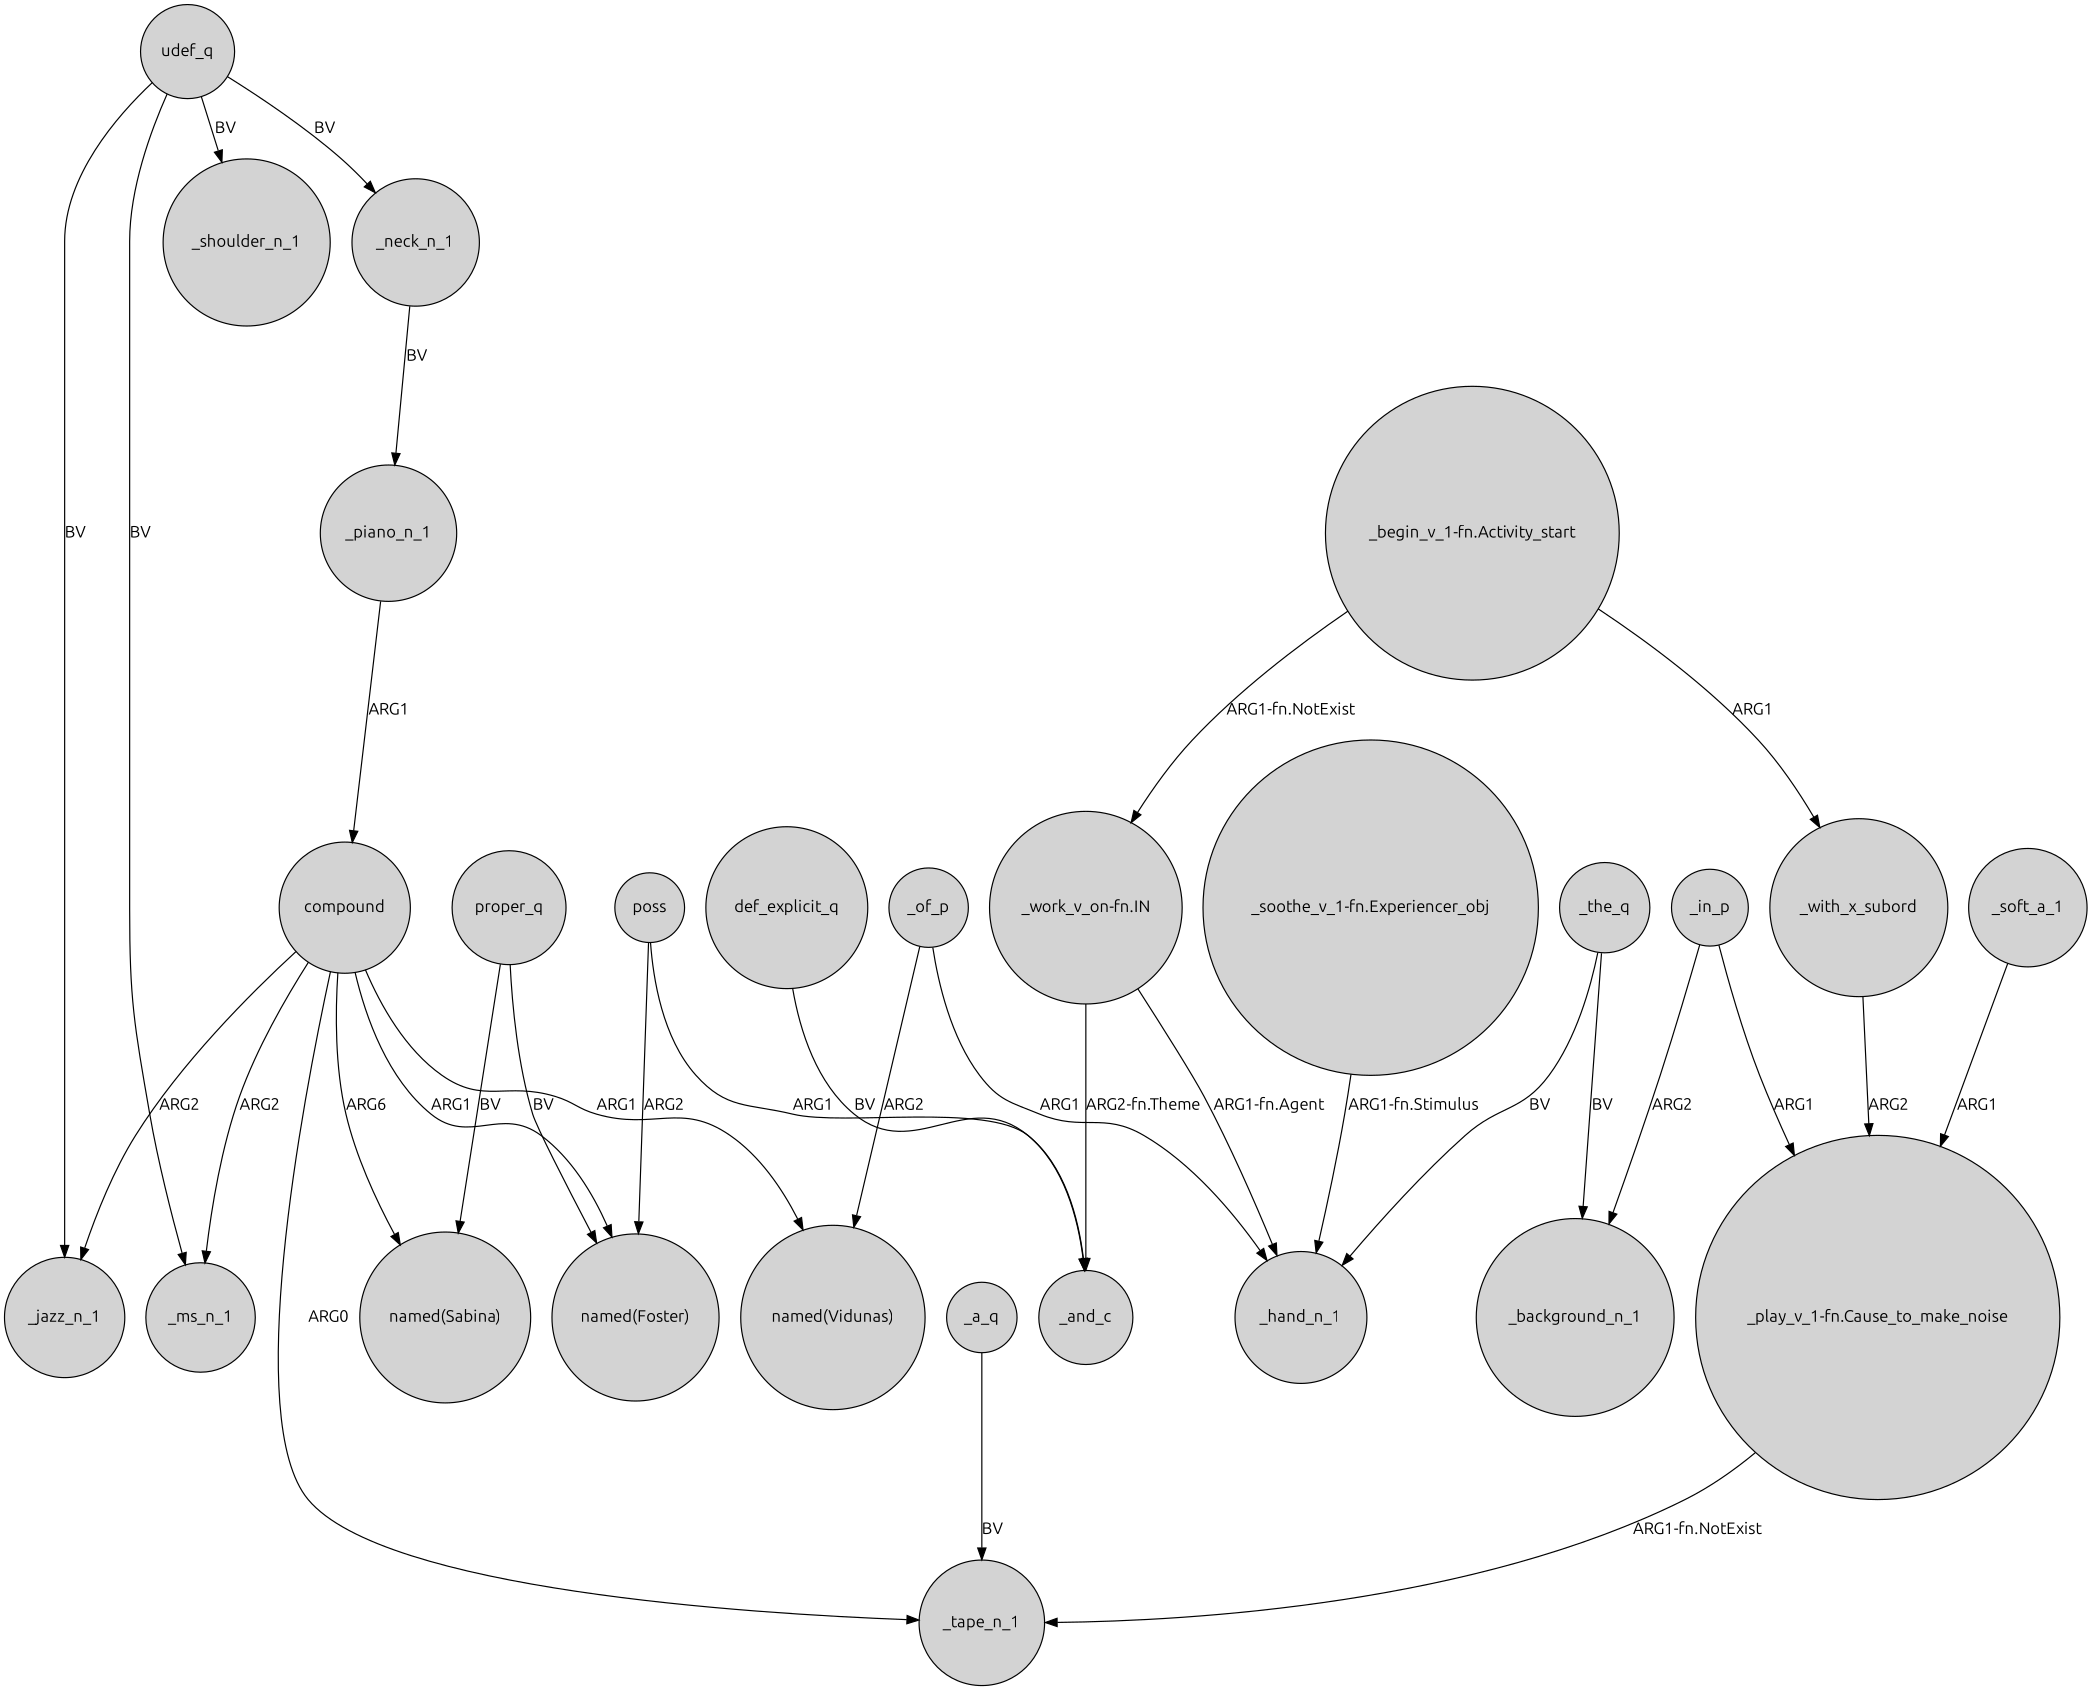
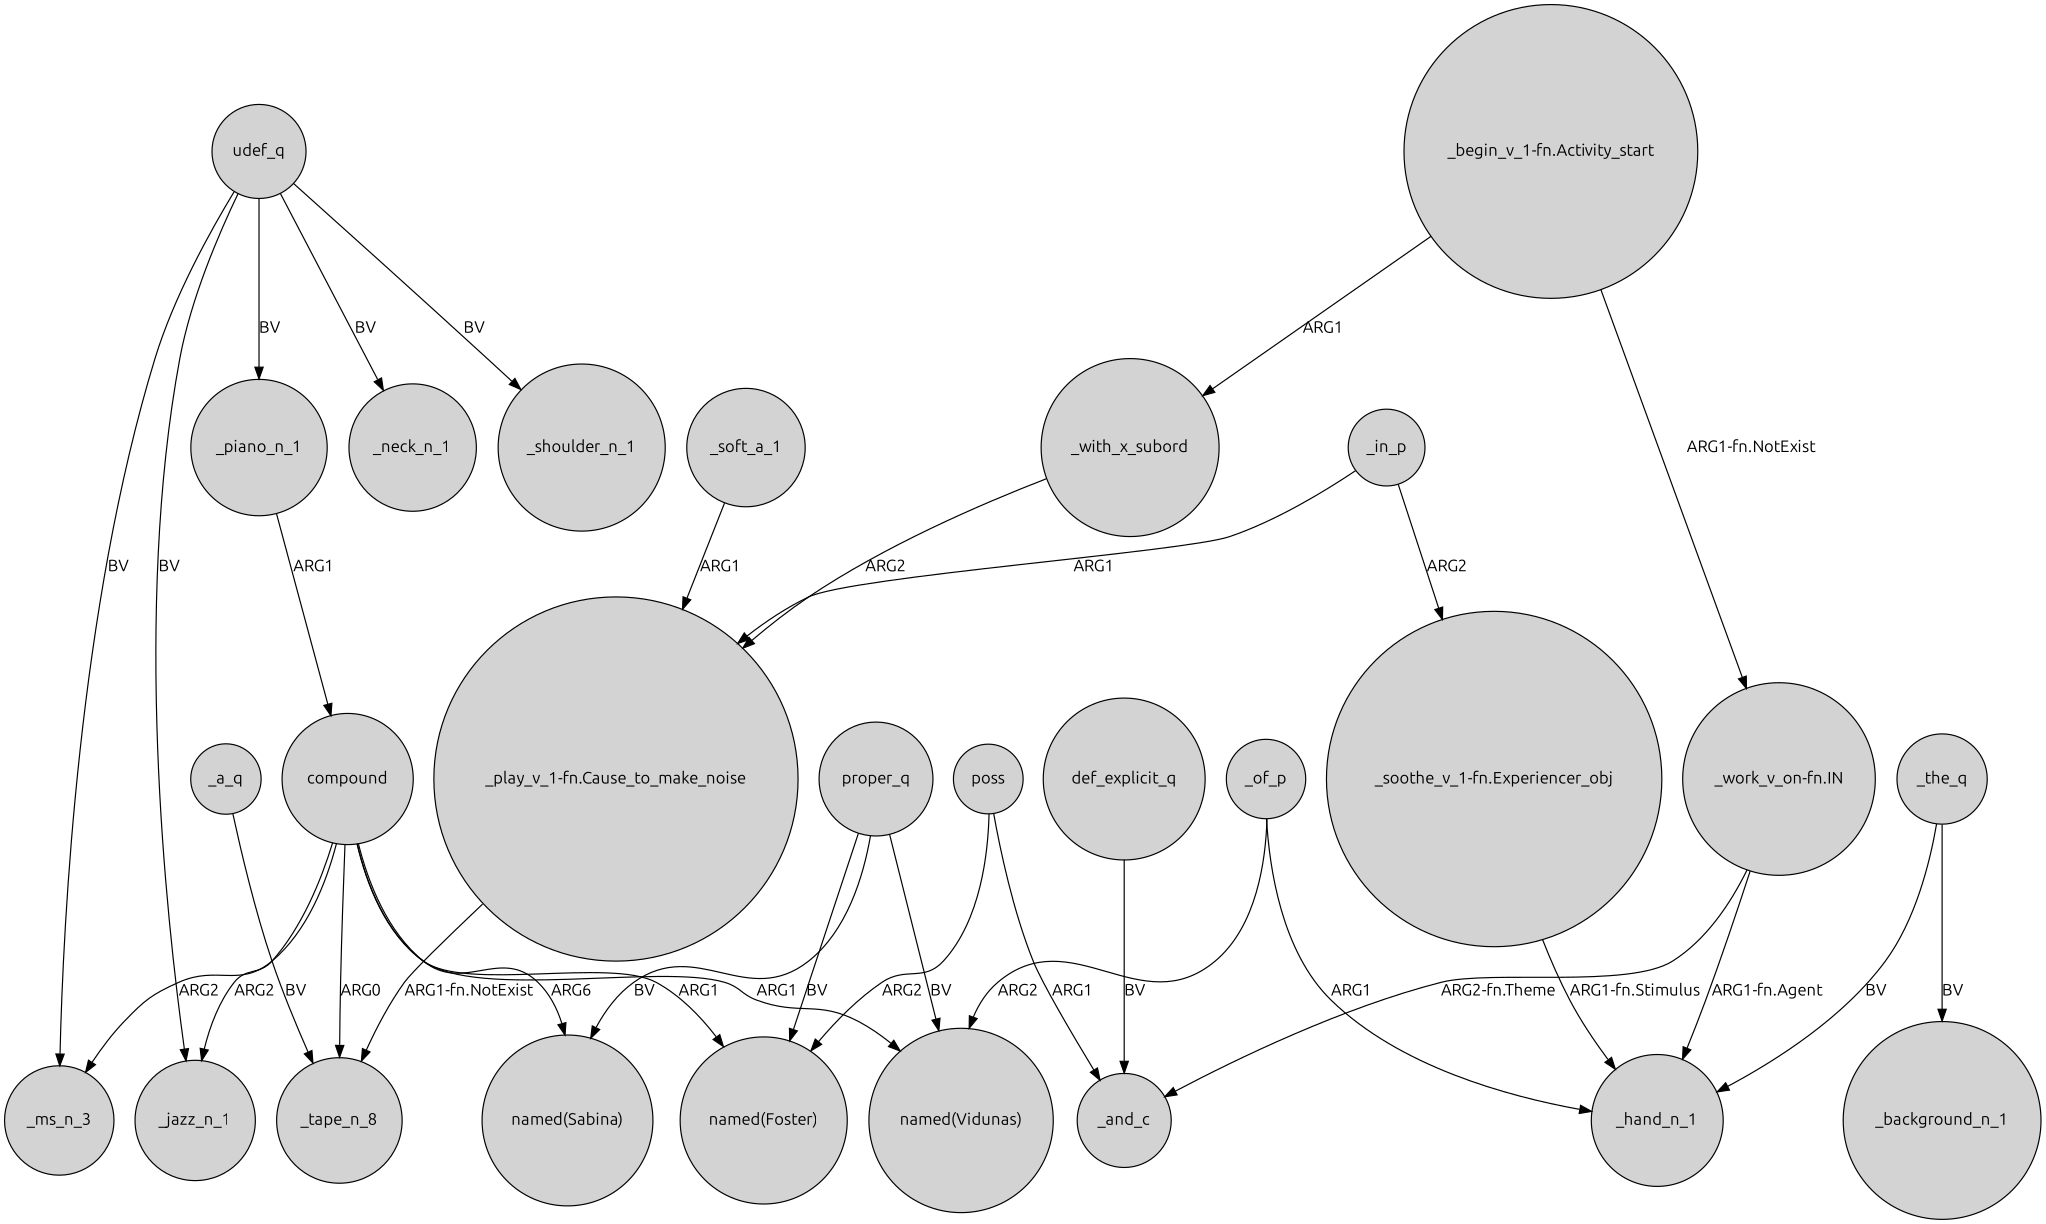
(403, 380) -> (259, 283)
none -> (913, 927)
(1659, 1080) -> (1418, 546)
(201, 1317) -> (59, 1120)
(982, 1623) -> (339, 1120)
